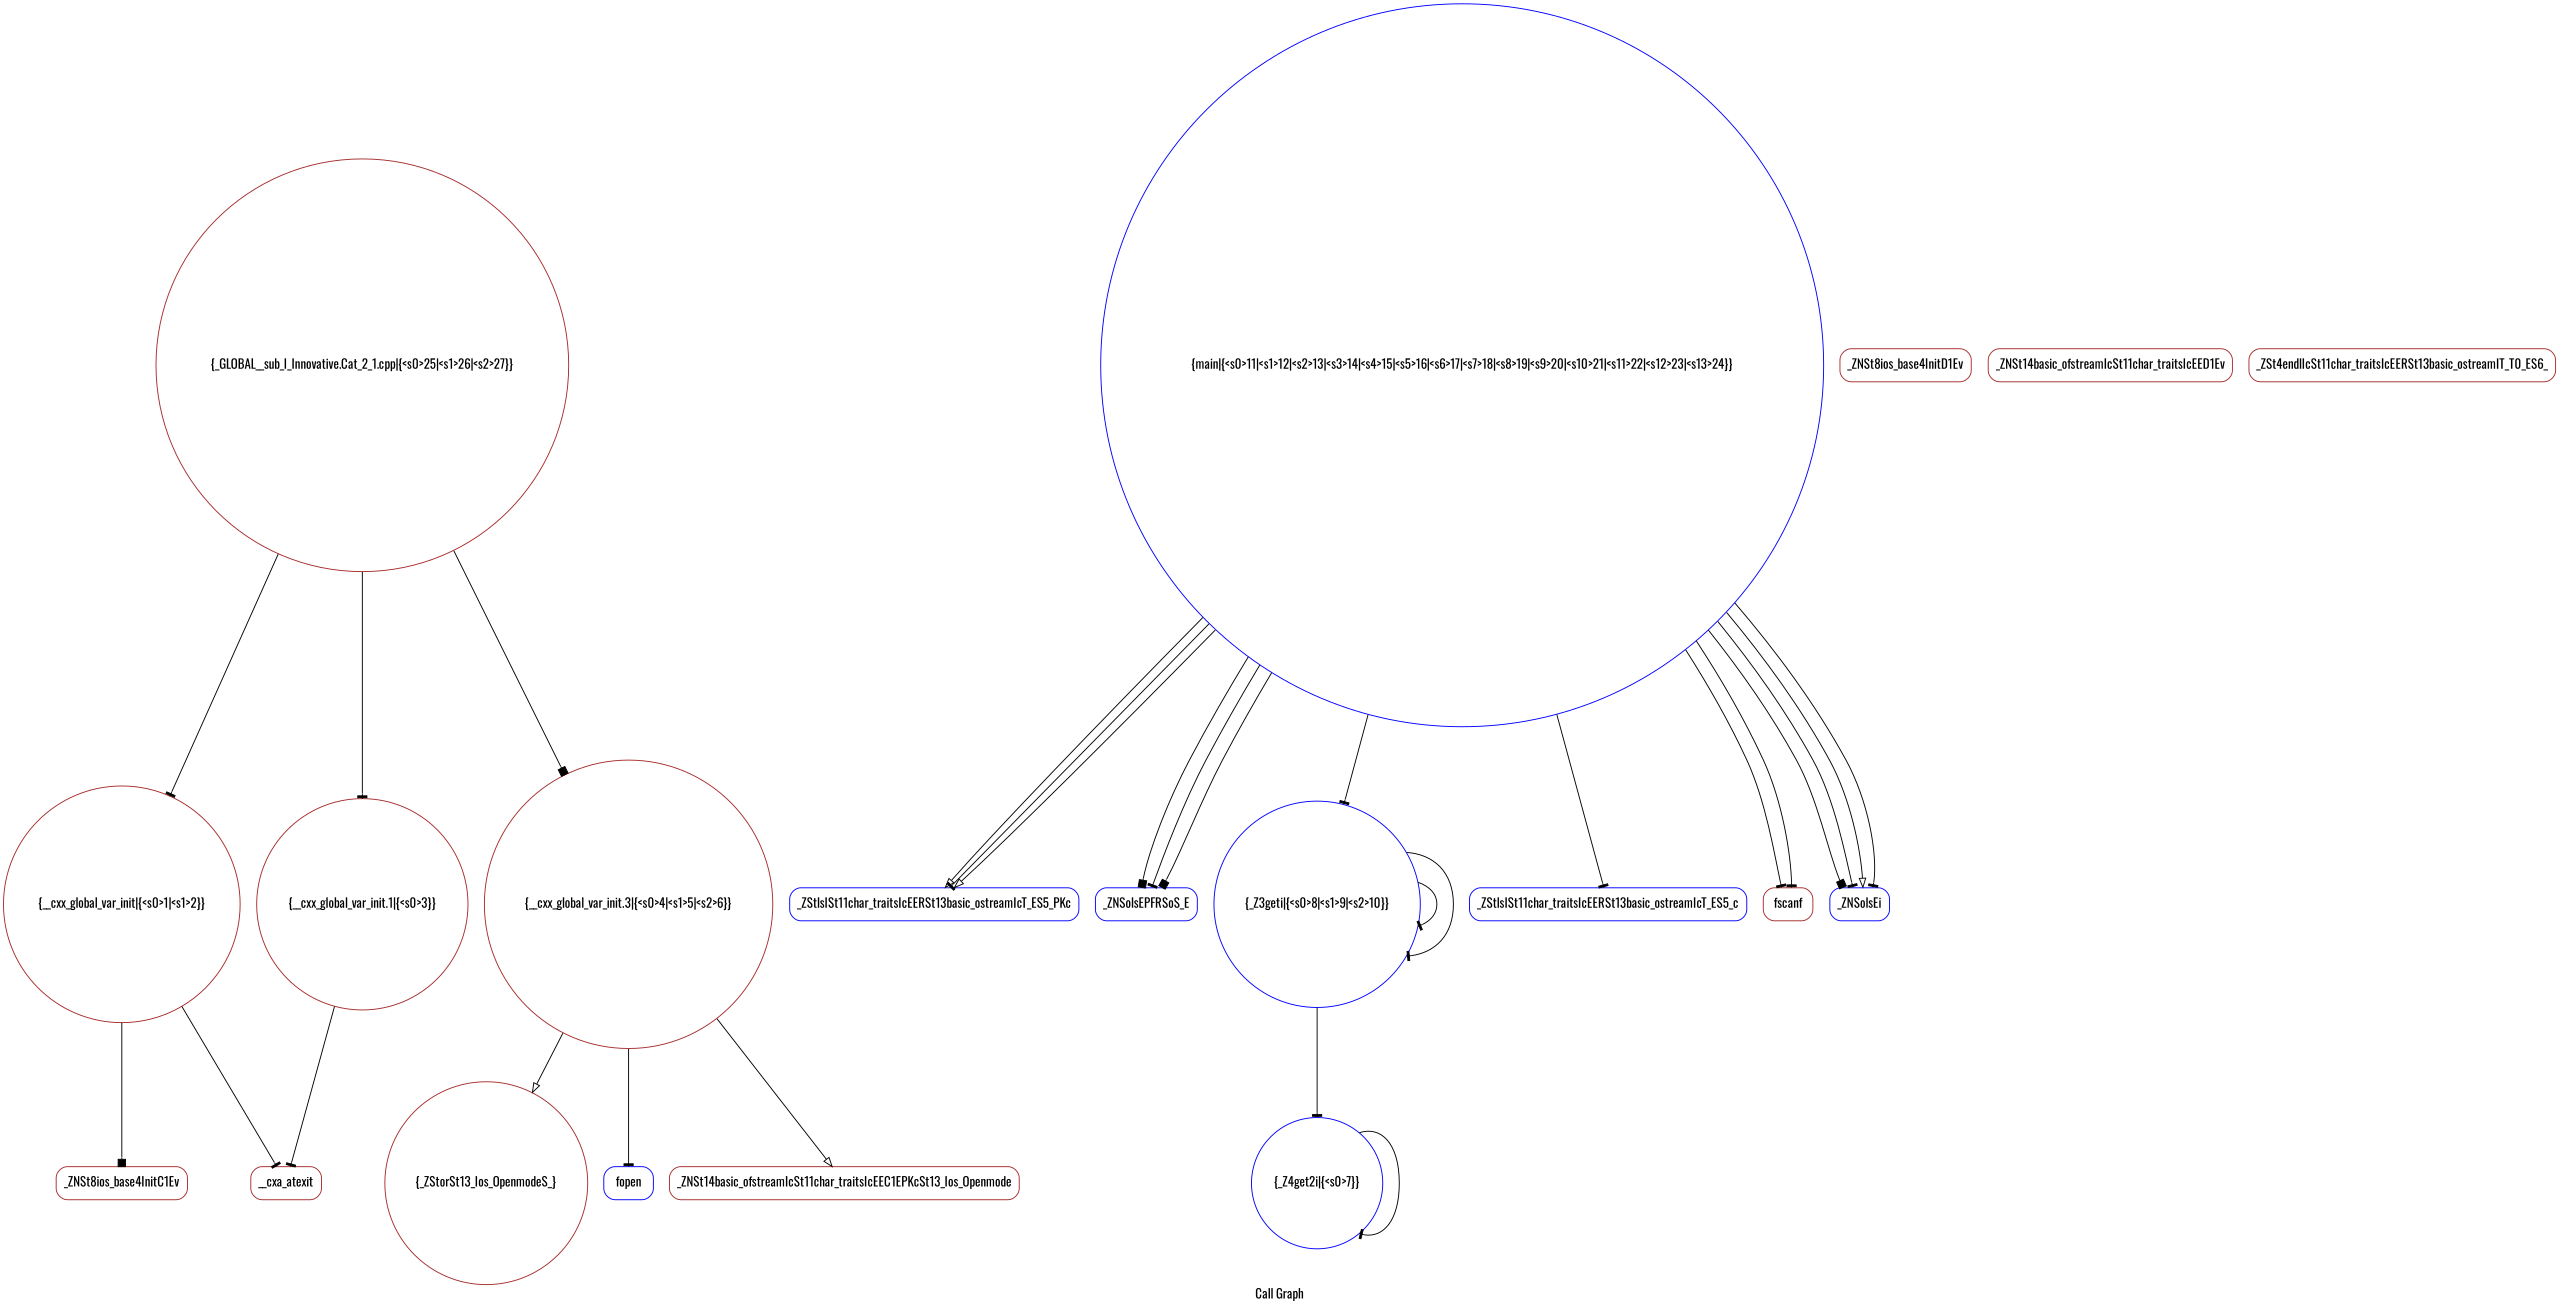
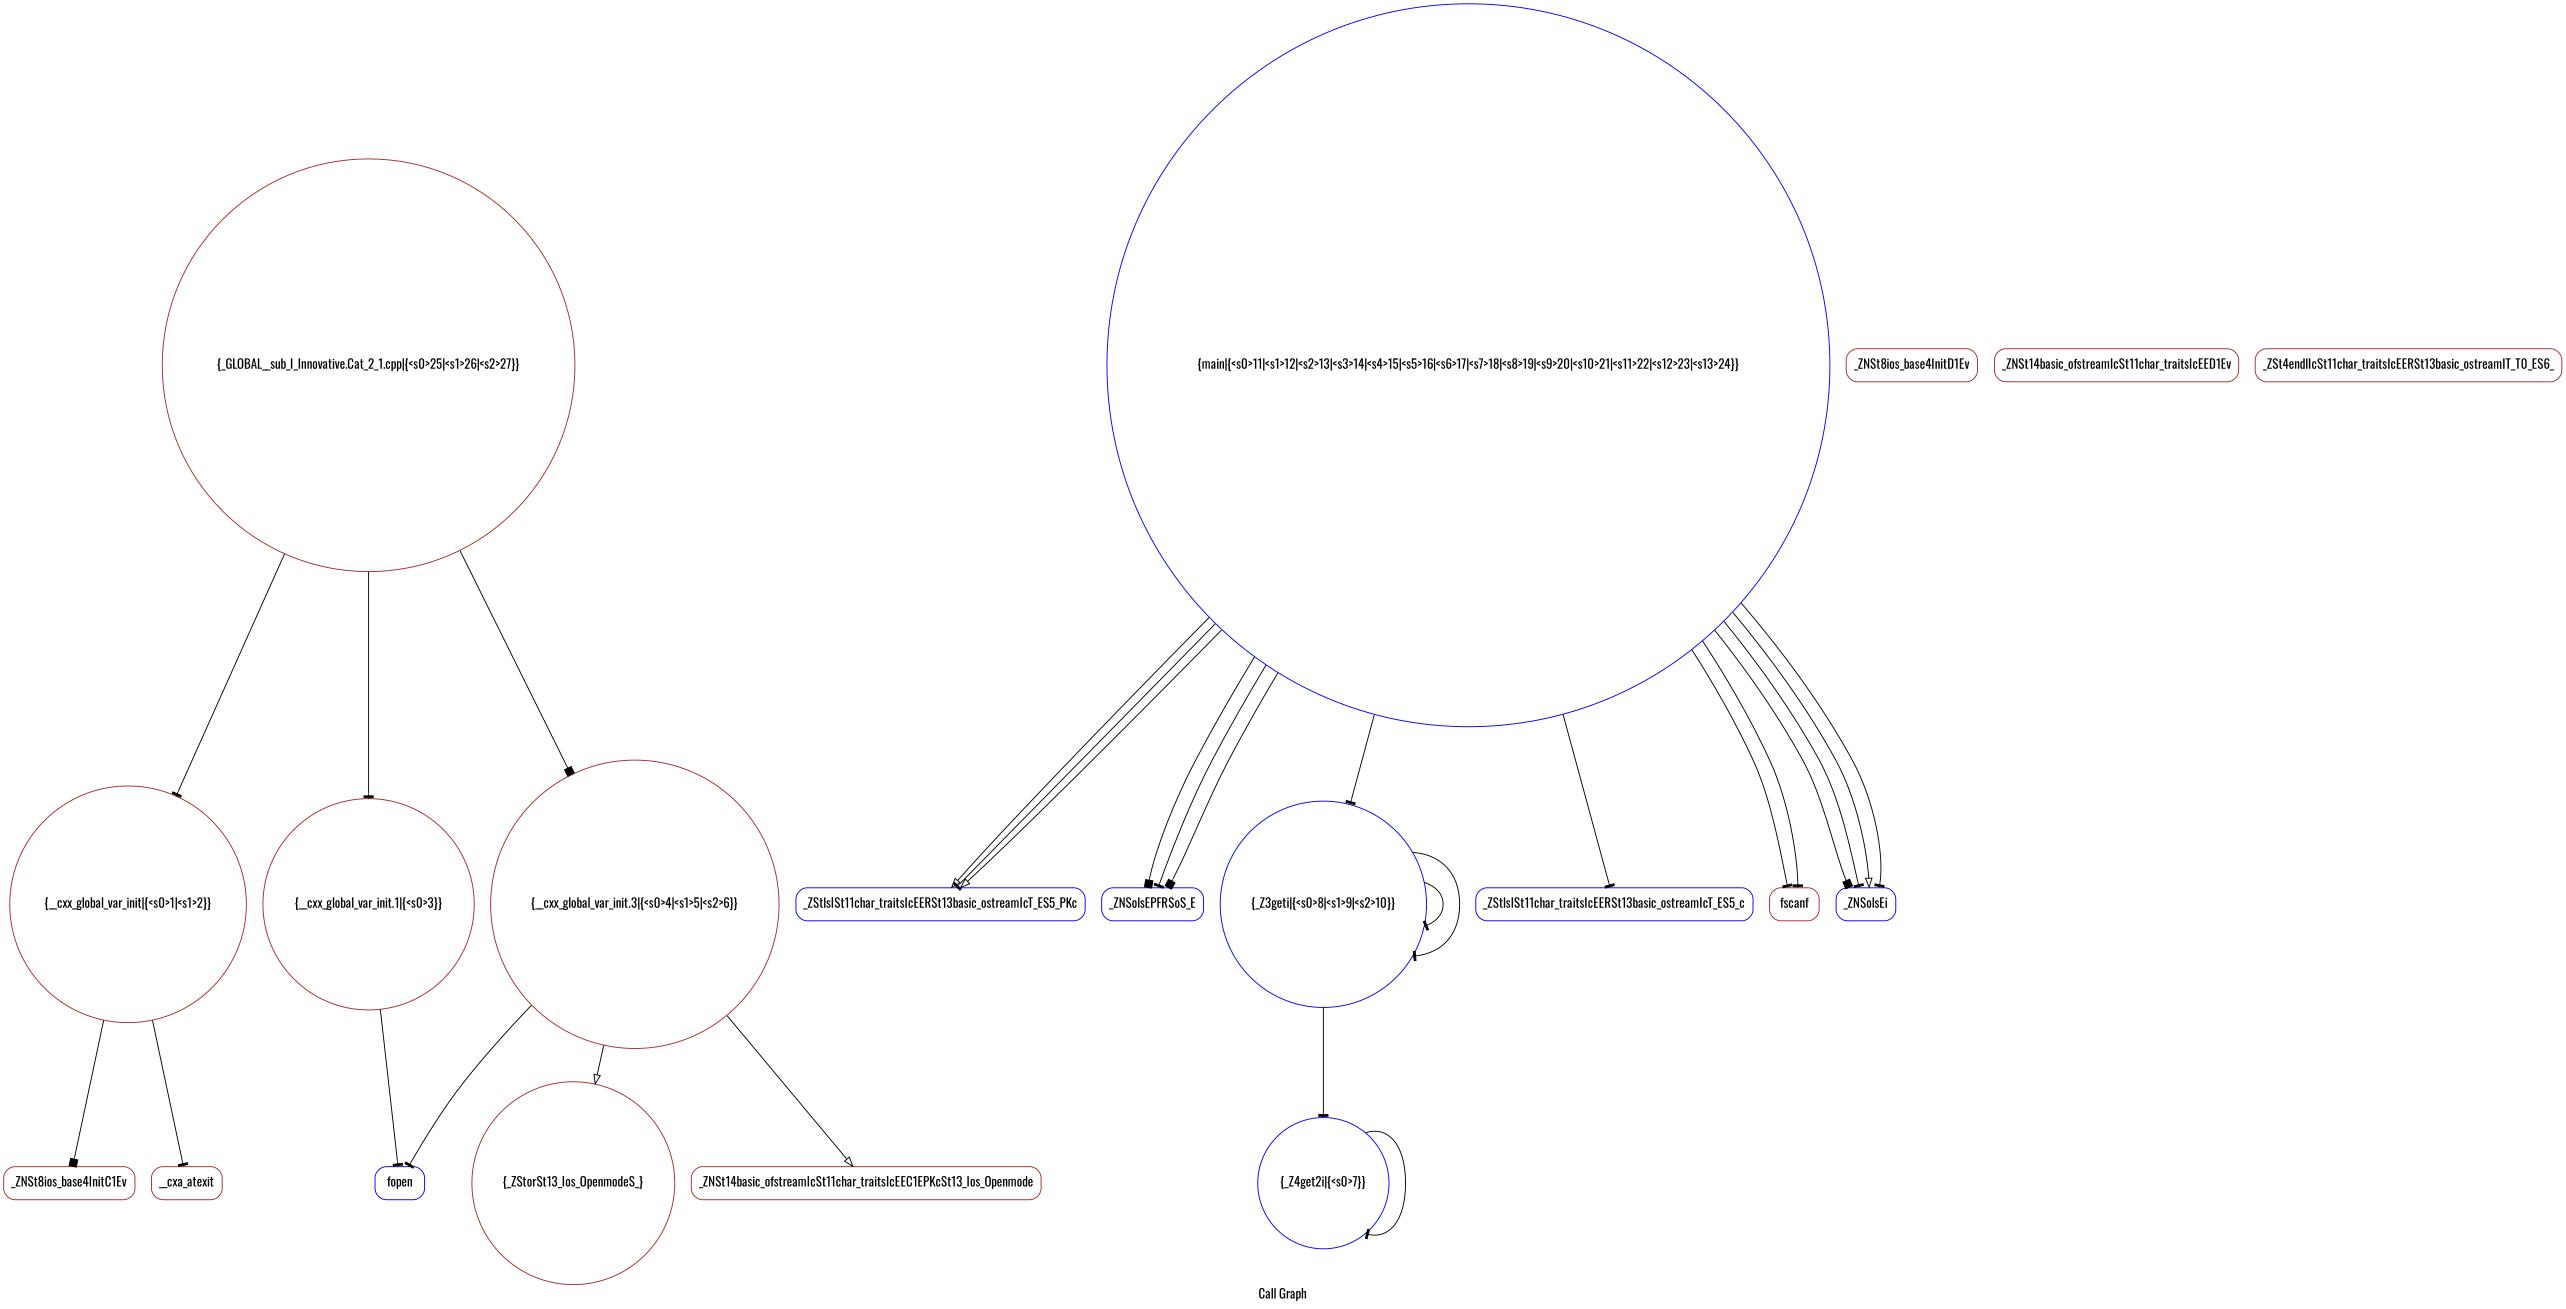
(313, 1084) -> (389, 1086)
